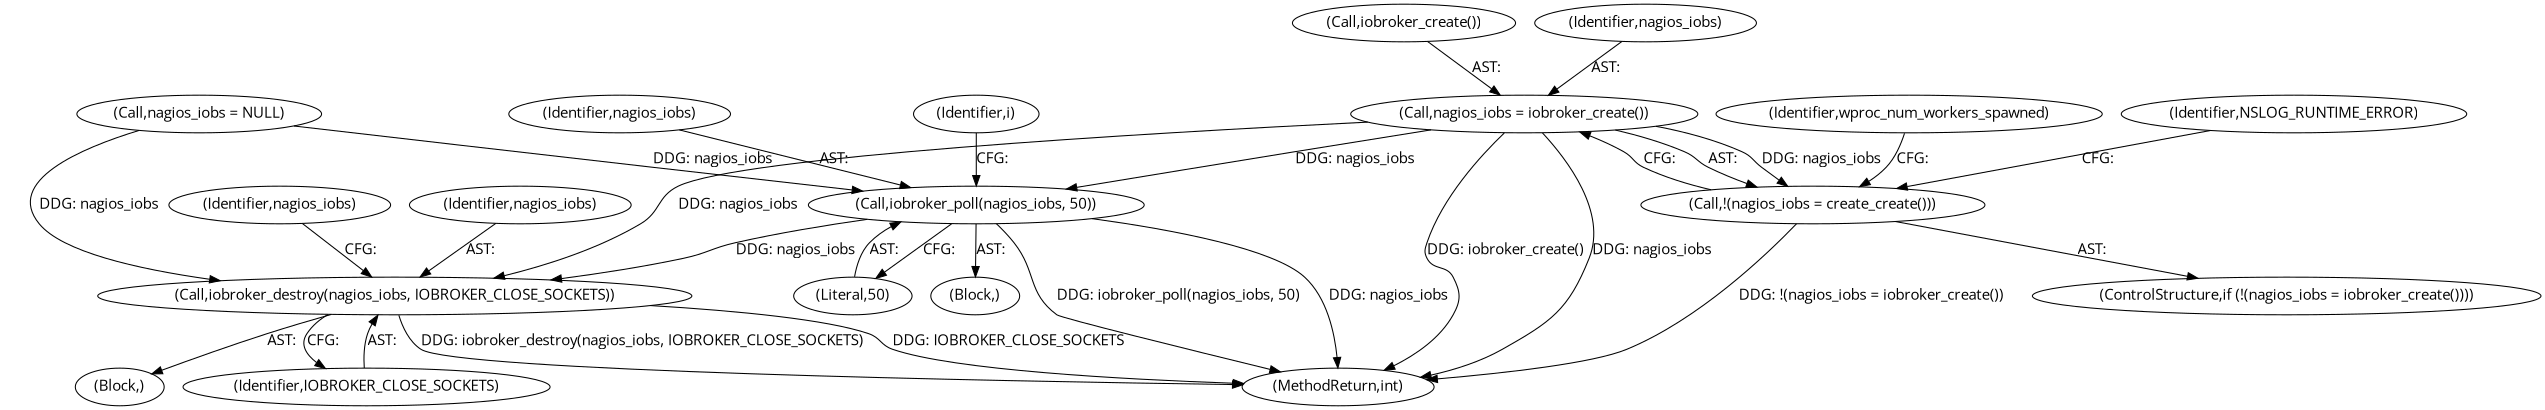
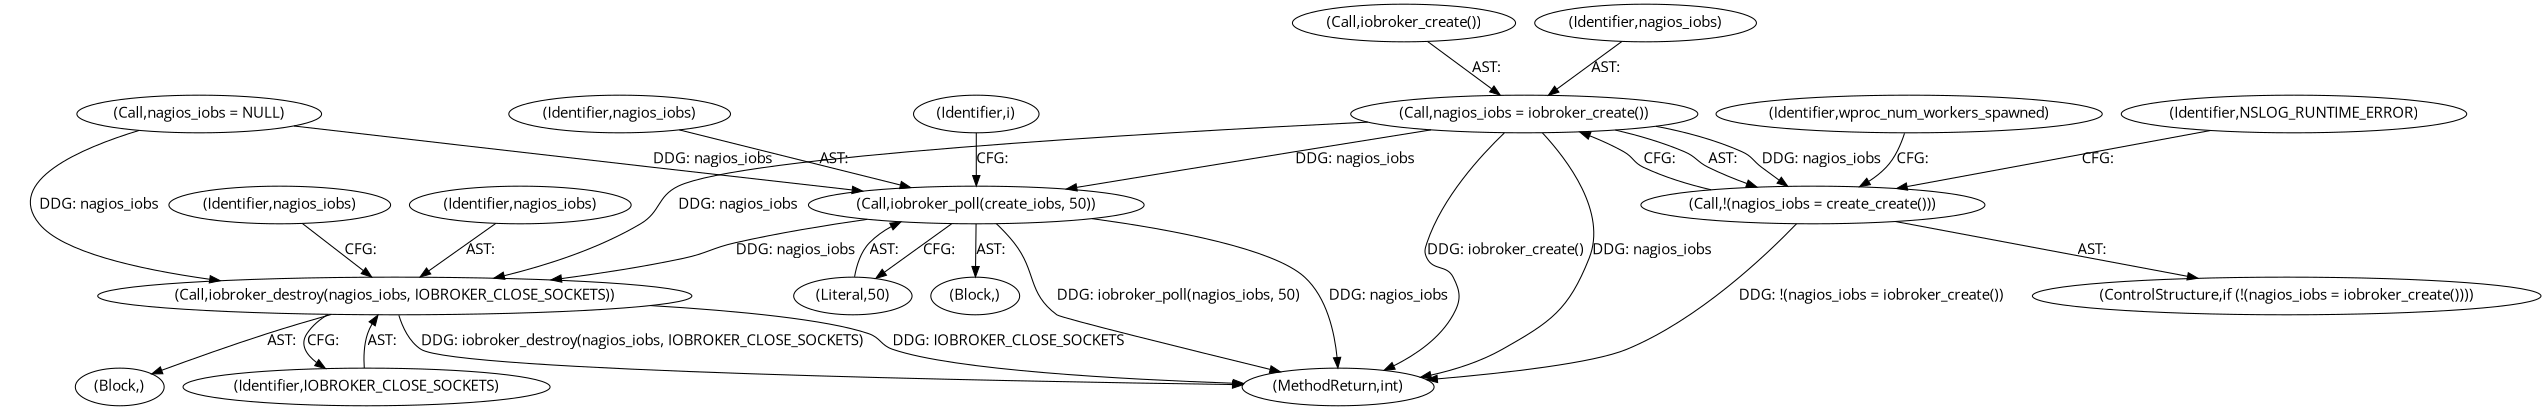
(976, 205) -> (976, 205)
